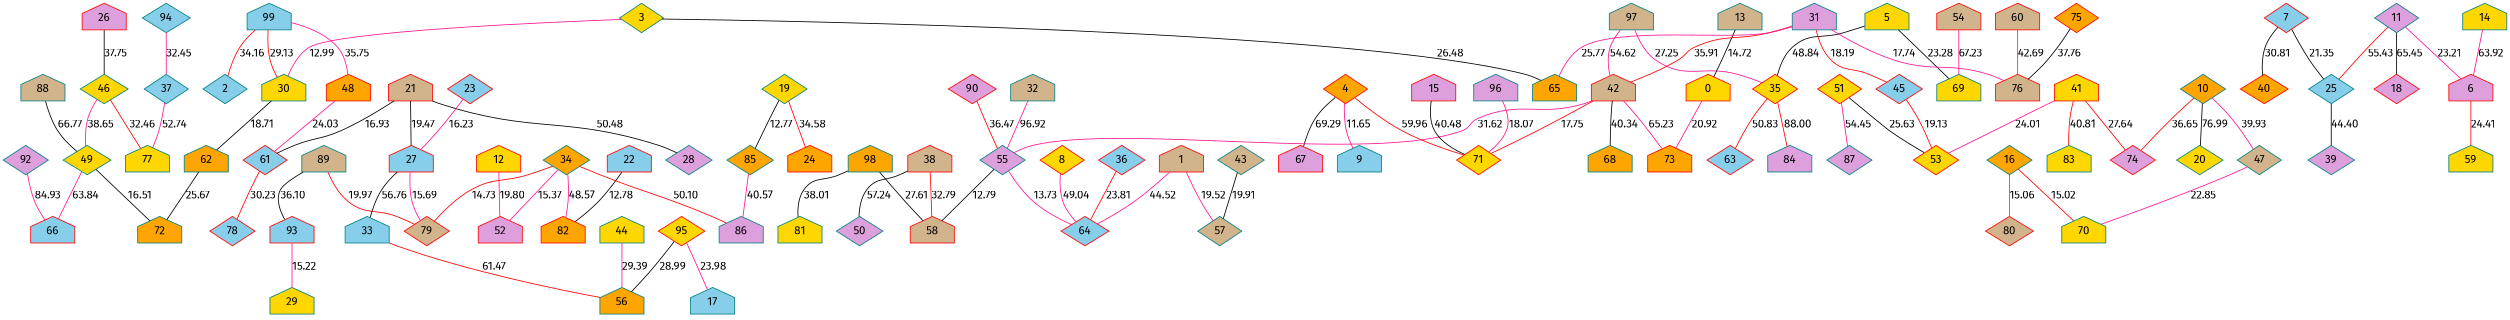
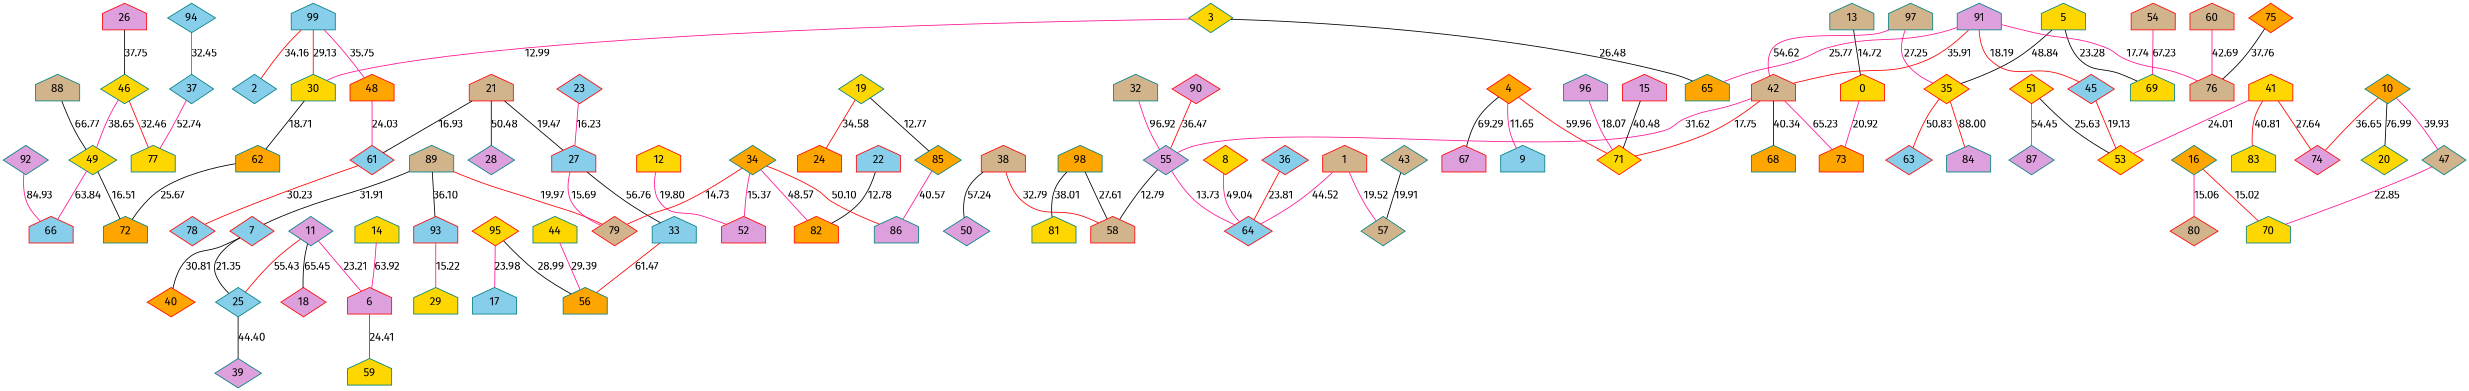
(1814, 18) -> (1979, 18)
none -> (336, 197)
